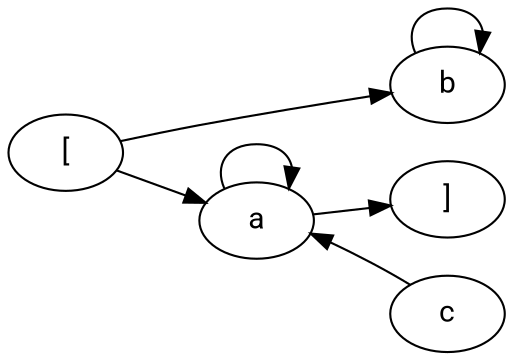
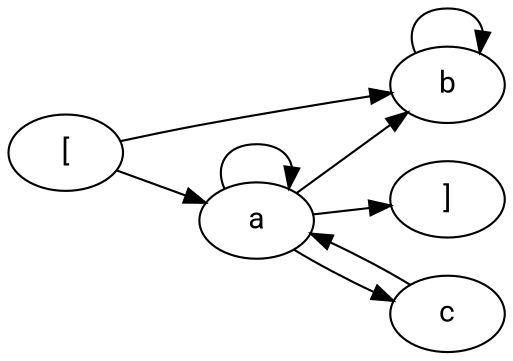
none -> (343, 159)
none -> (333, 272)
